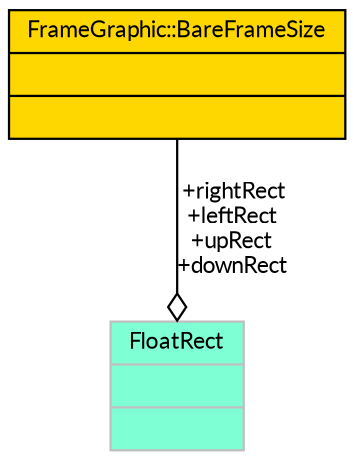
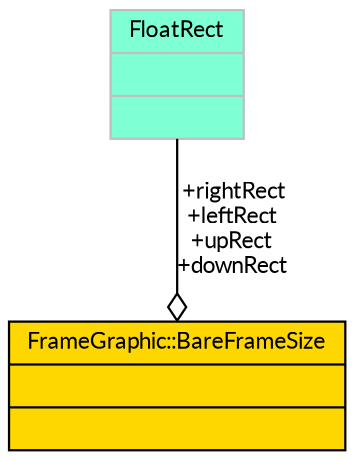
(177, 216) -> (177, 216)
